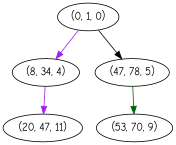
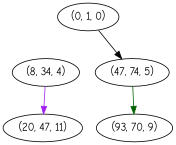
(70, 41) -> none
(132, 72) -> (132, 72)
(135, 128) -> (135, 128)
